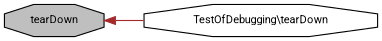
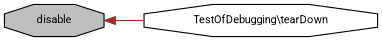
(54, 21) -> (54, 21)
